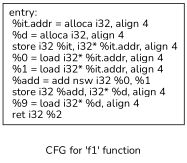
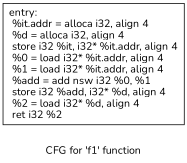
(74, 104) -> (74, 104)
